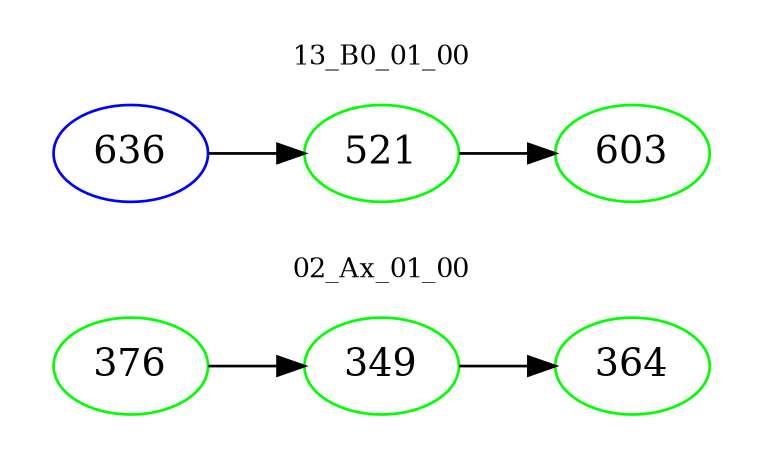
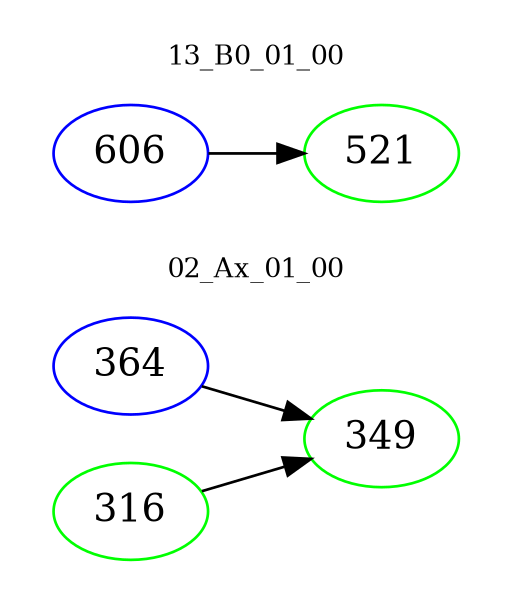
(131, 153) -> (131, 153)
(633, 153) -> none
(131, 366) -> (131, 511)
(494, 366) -> (243, 399)
(633, 366) -> (131, 366)
